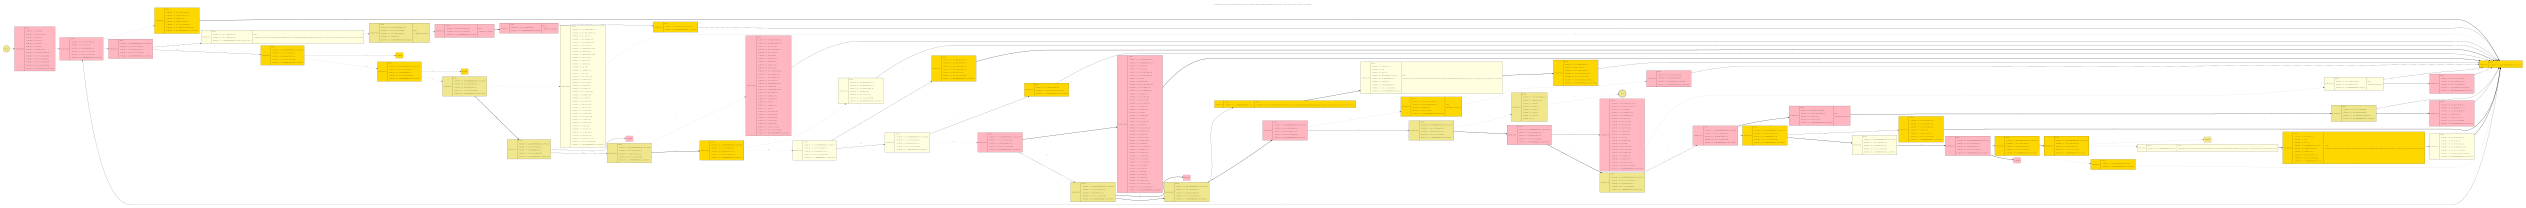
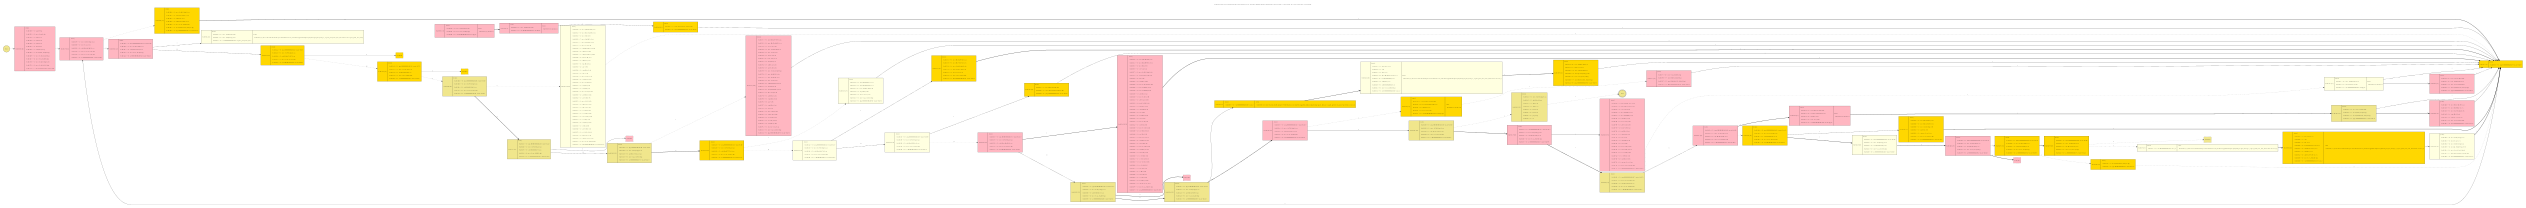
(399, 33) -> none
